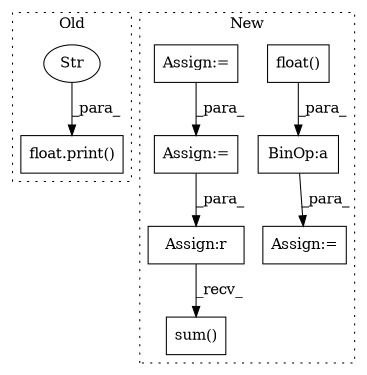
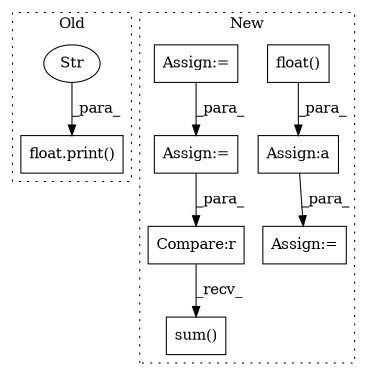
(298, 154) -> (298, 154)
(196, 245) -> (196, 245)
